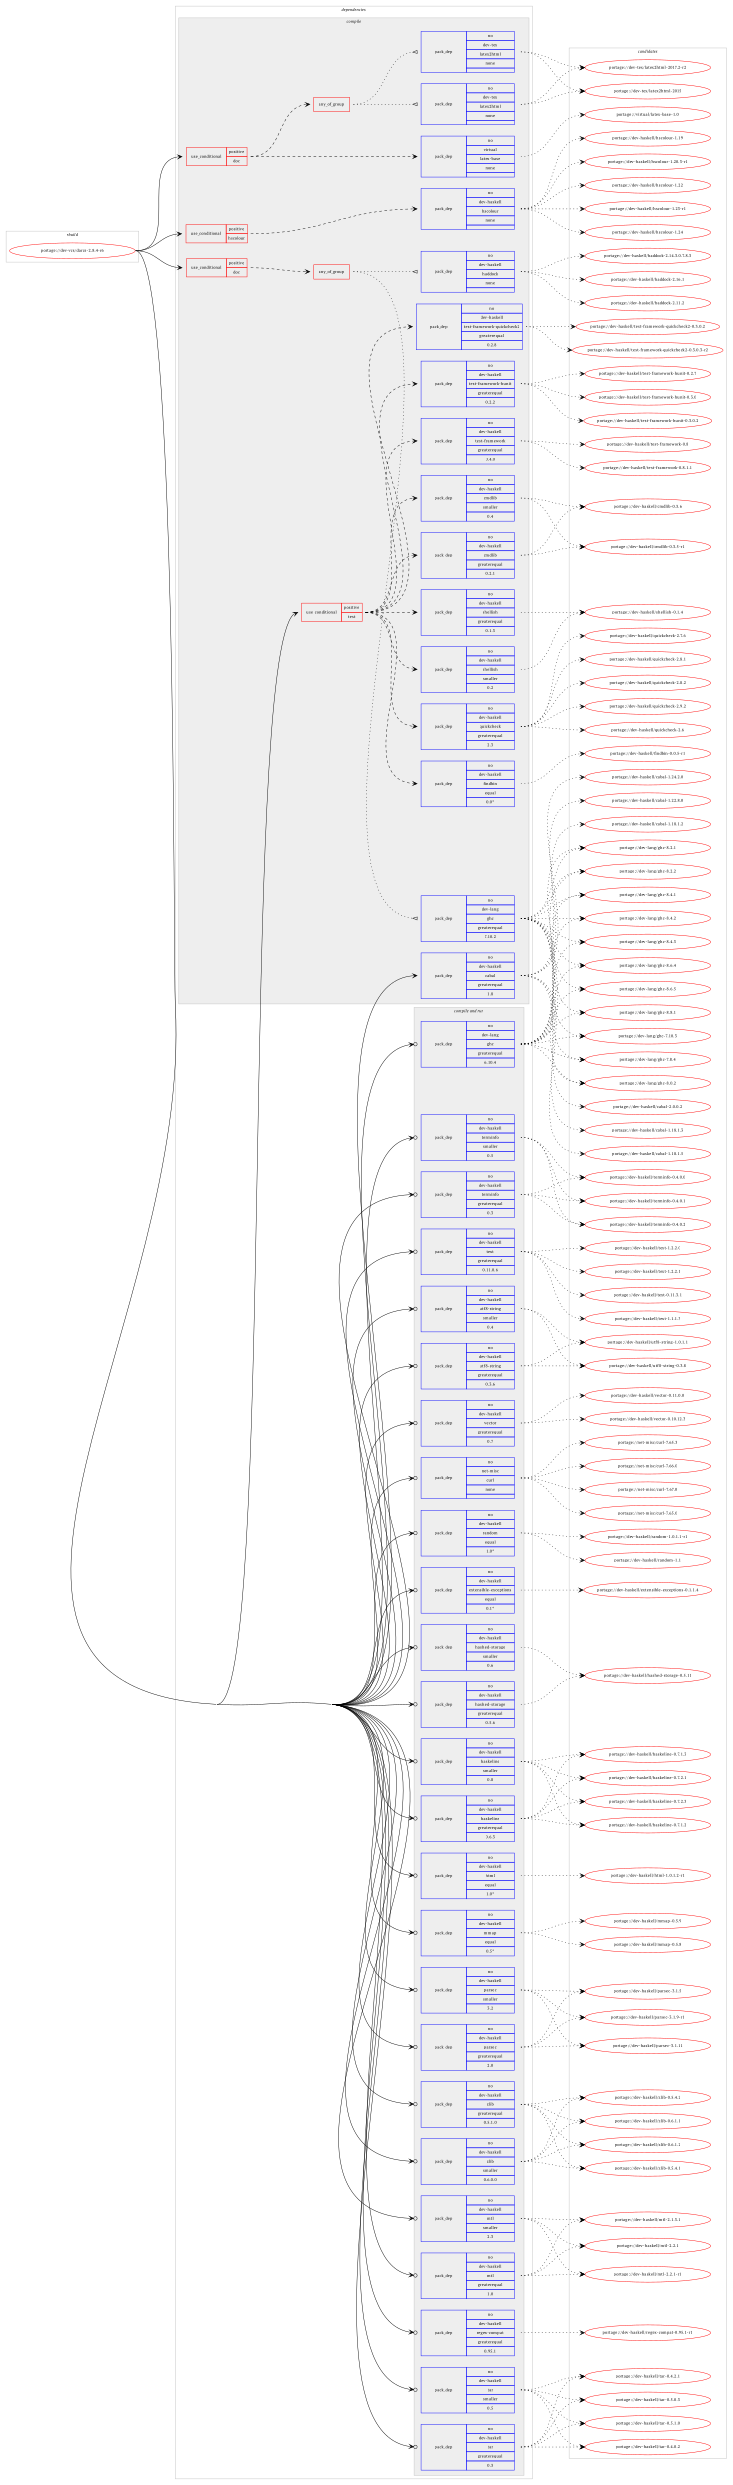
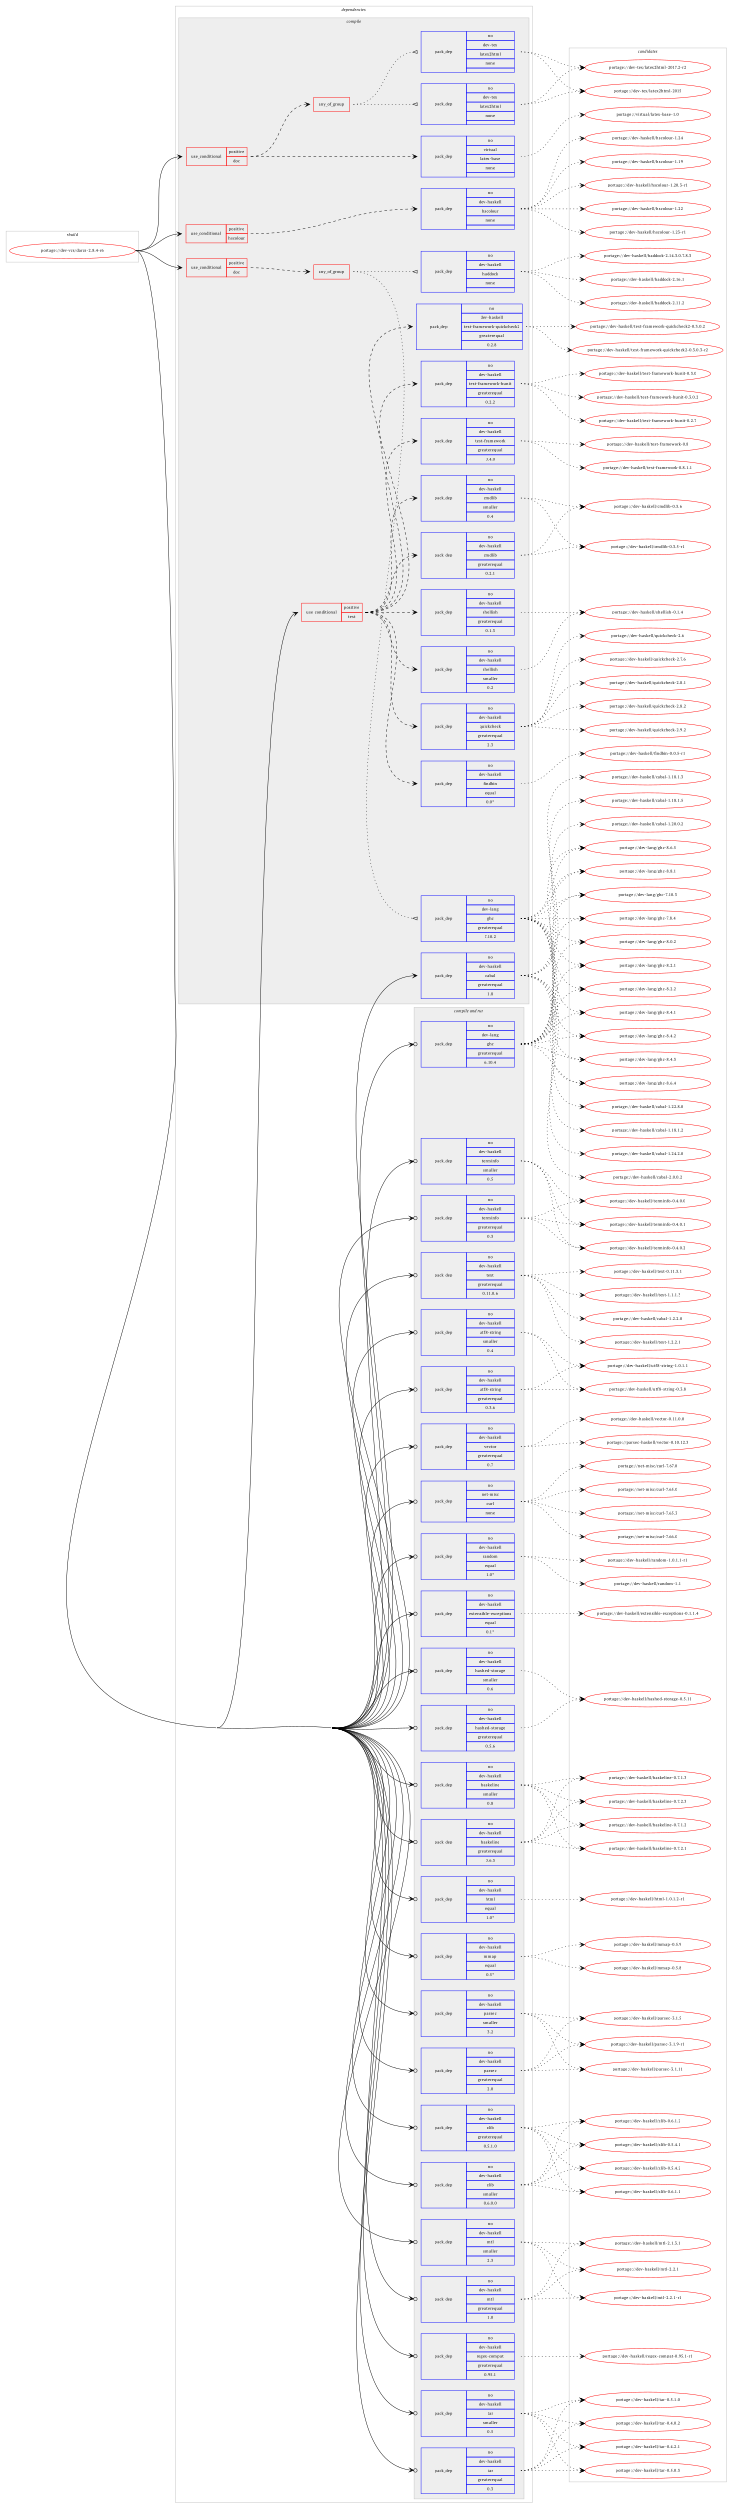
none -> (648, 824)
(648, 1248) -> (648, 1319)
(648, 1419) -> (648, 1443)
